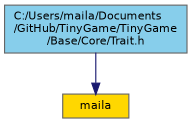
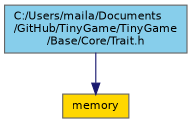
(96, 106) -> (96, 106)
